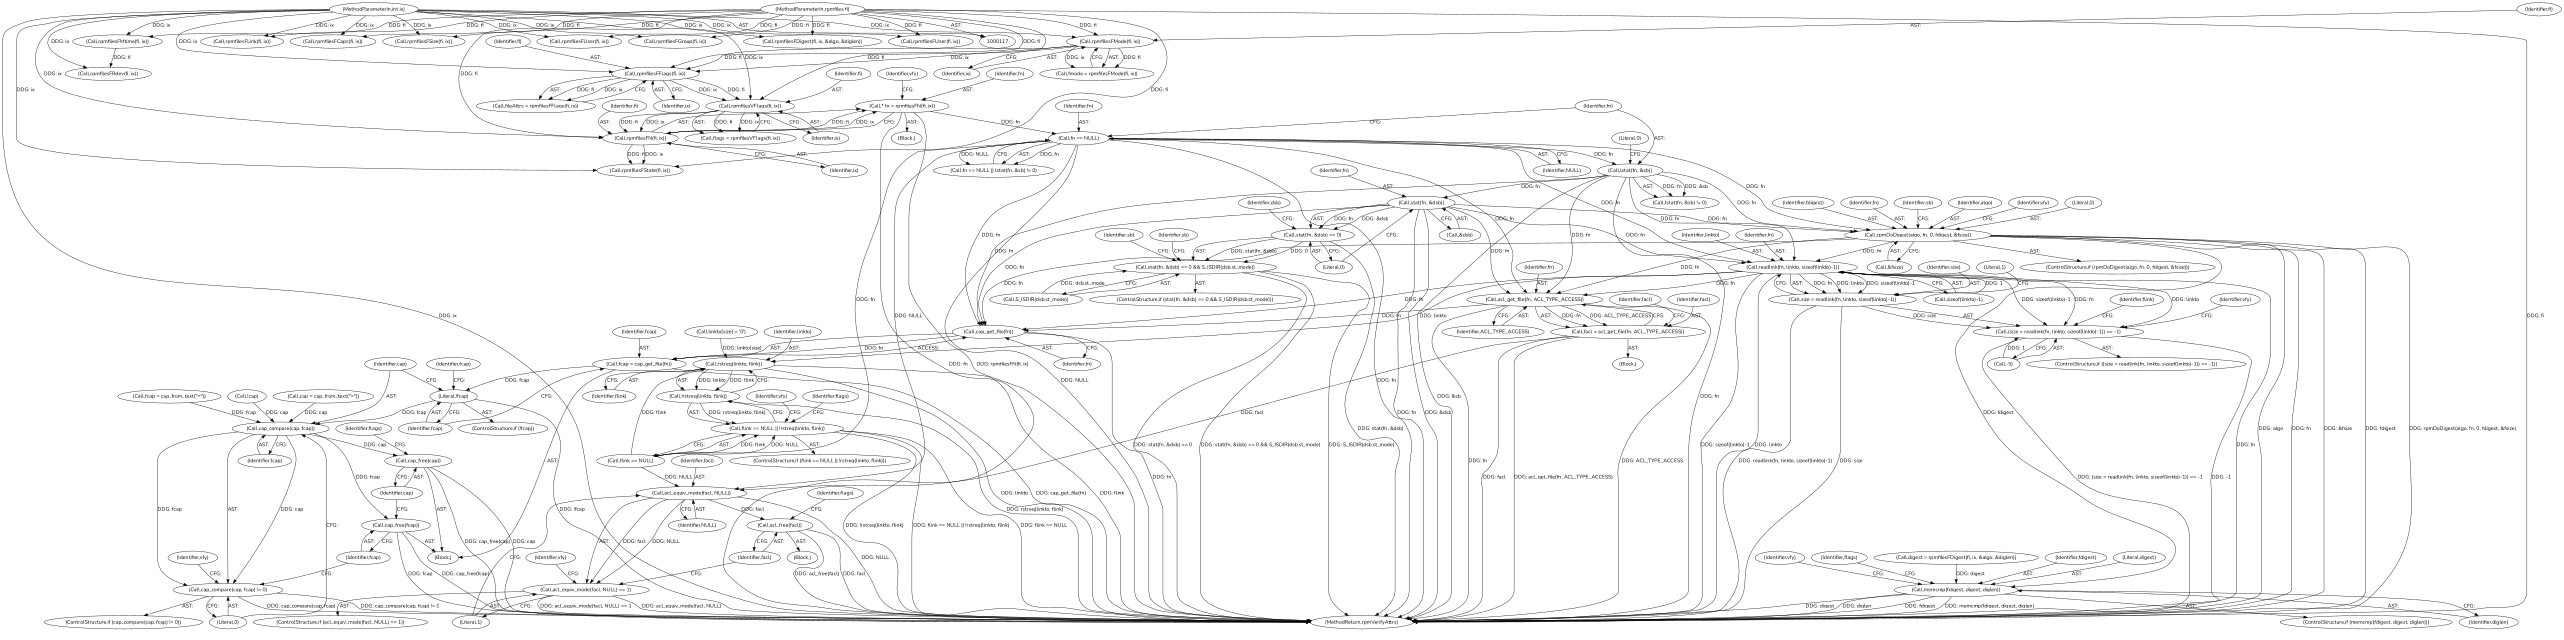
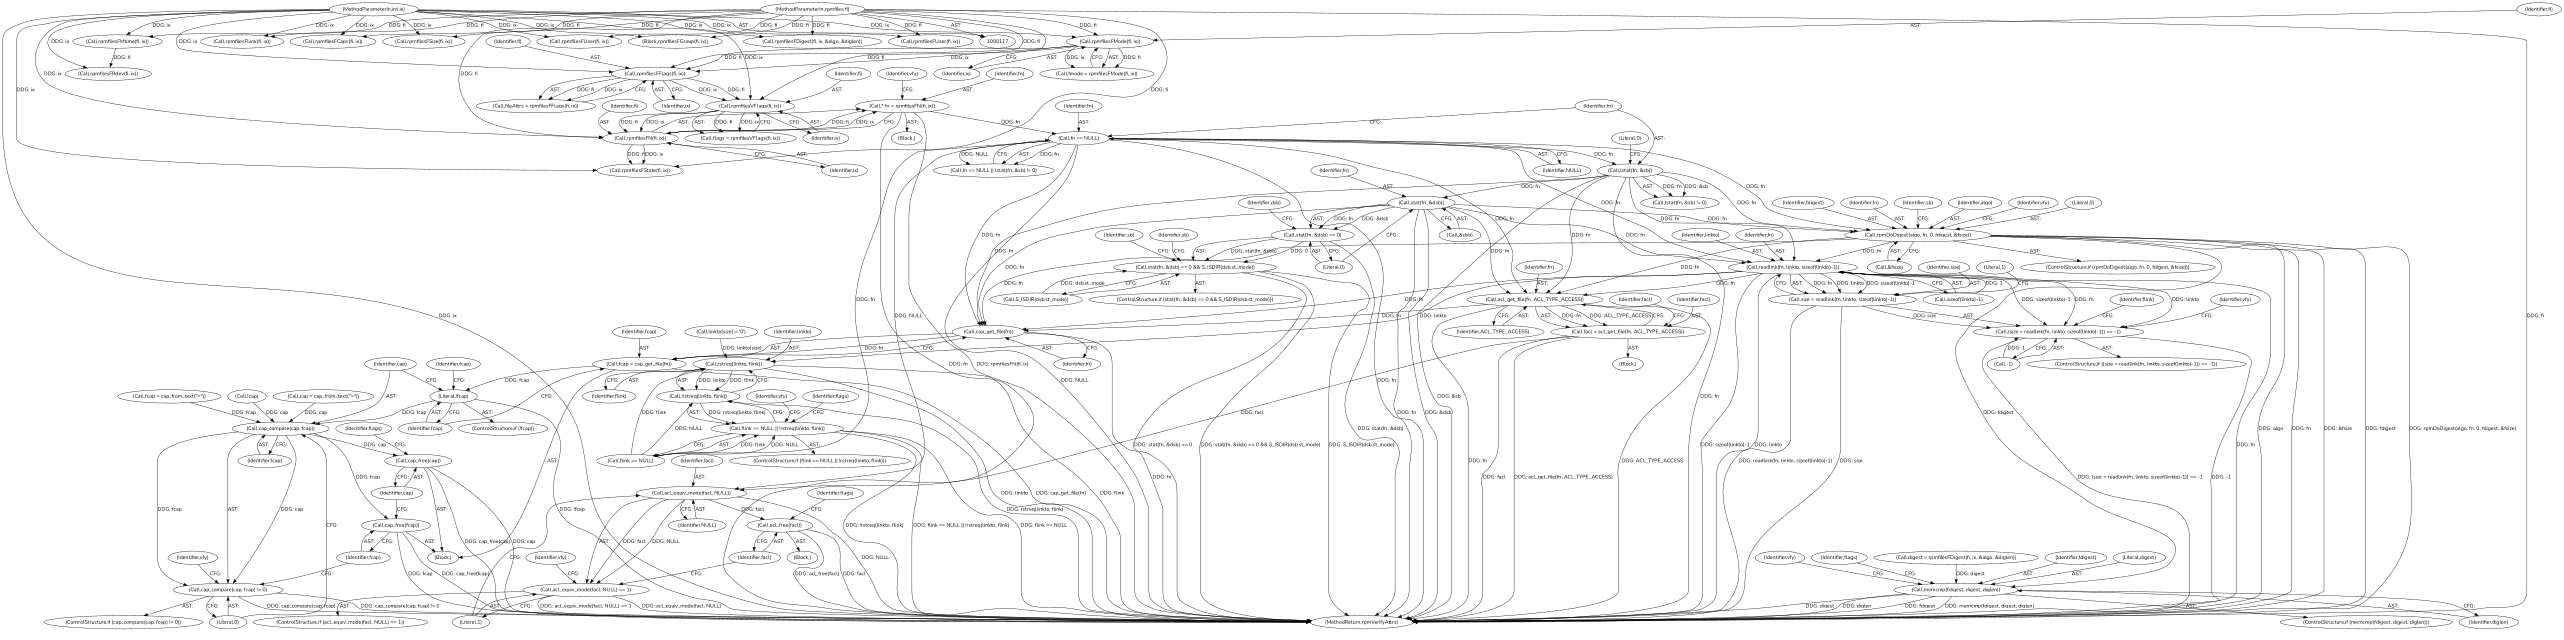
(675, 42) -> (675, 42)
(929, 348) -> (929, 348)
(2004, 364) -> (2004, 364)
(658, 476) -> (667, 431)
